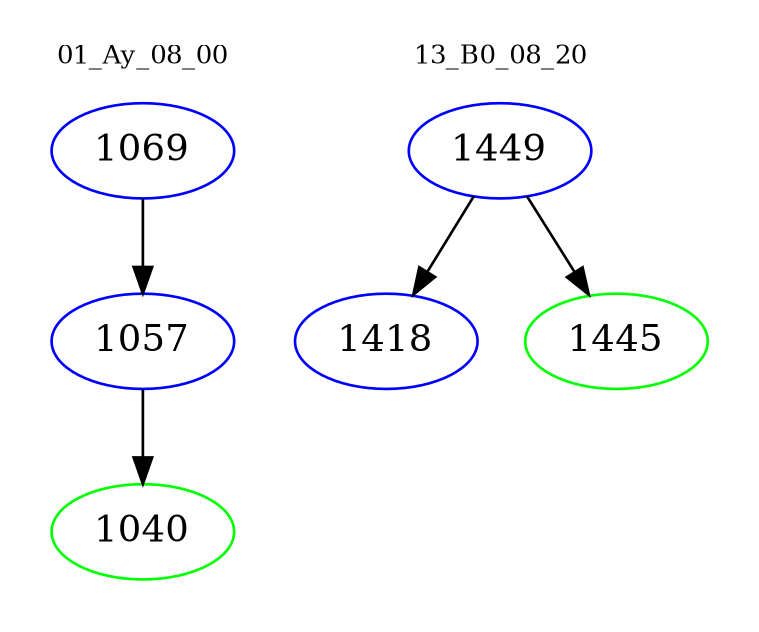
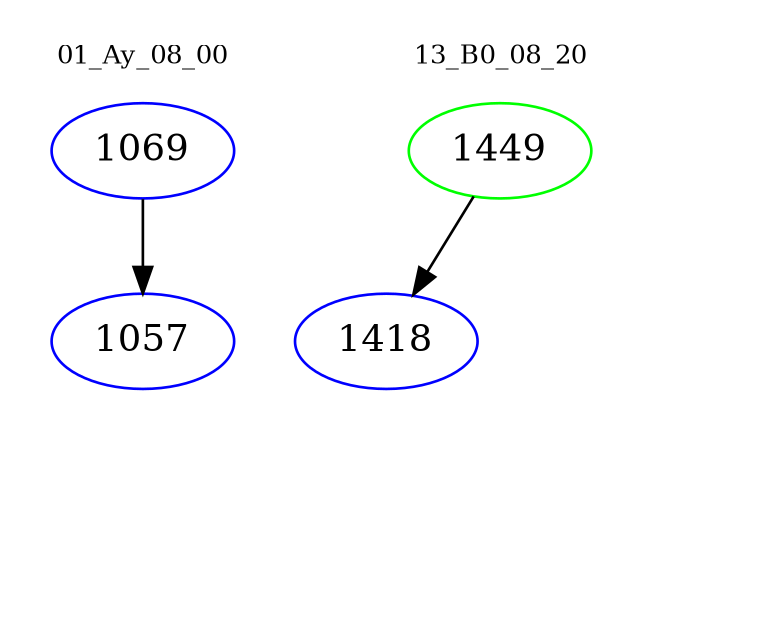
(500, 151) -> (500, 151)
(616, 341) -> none
(143, 532) -> none
